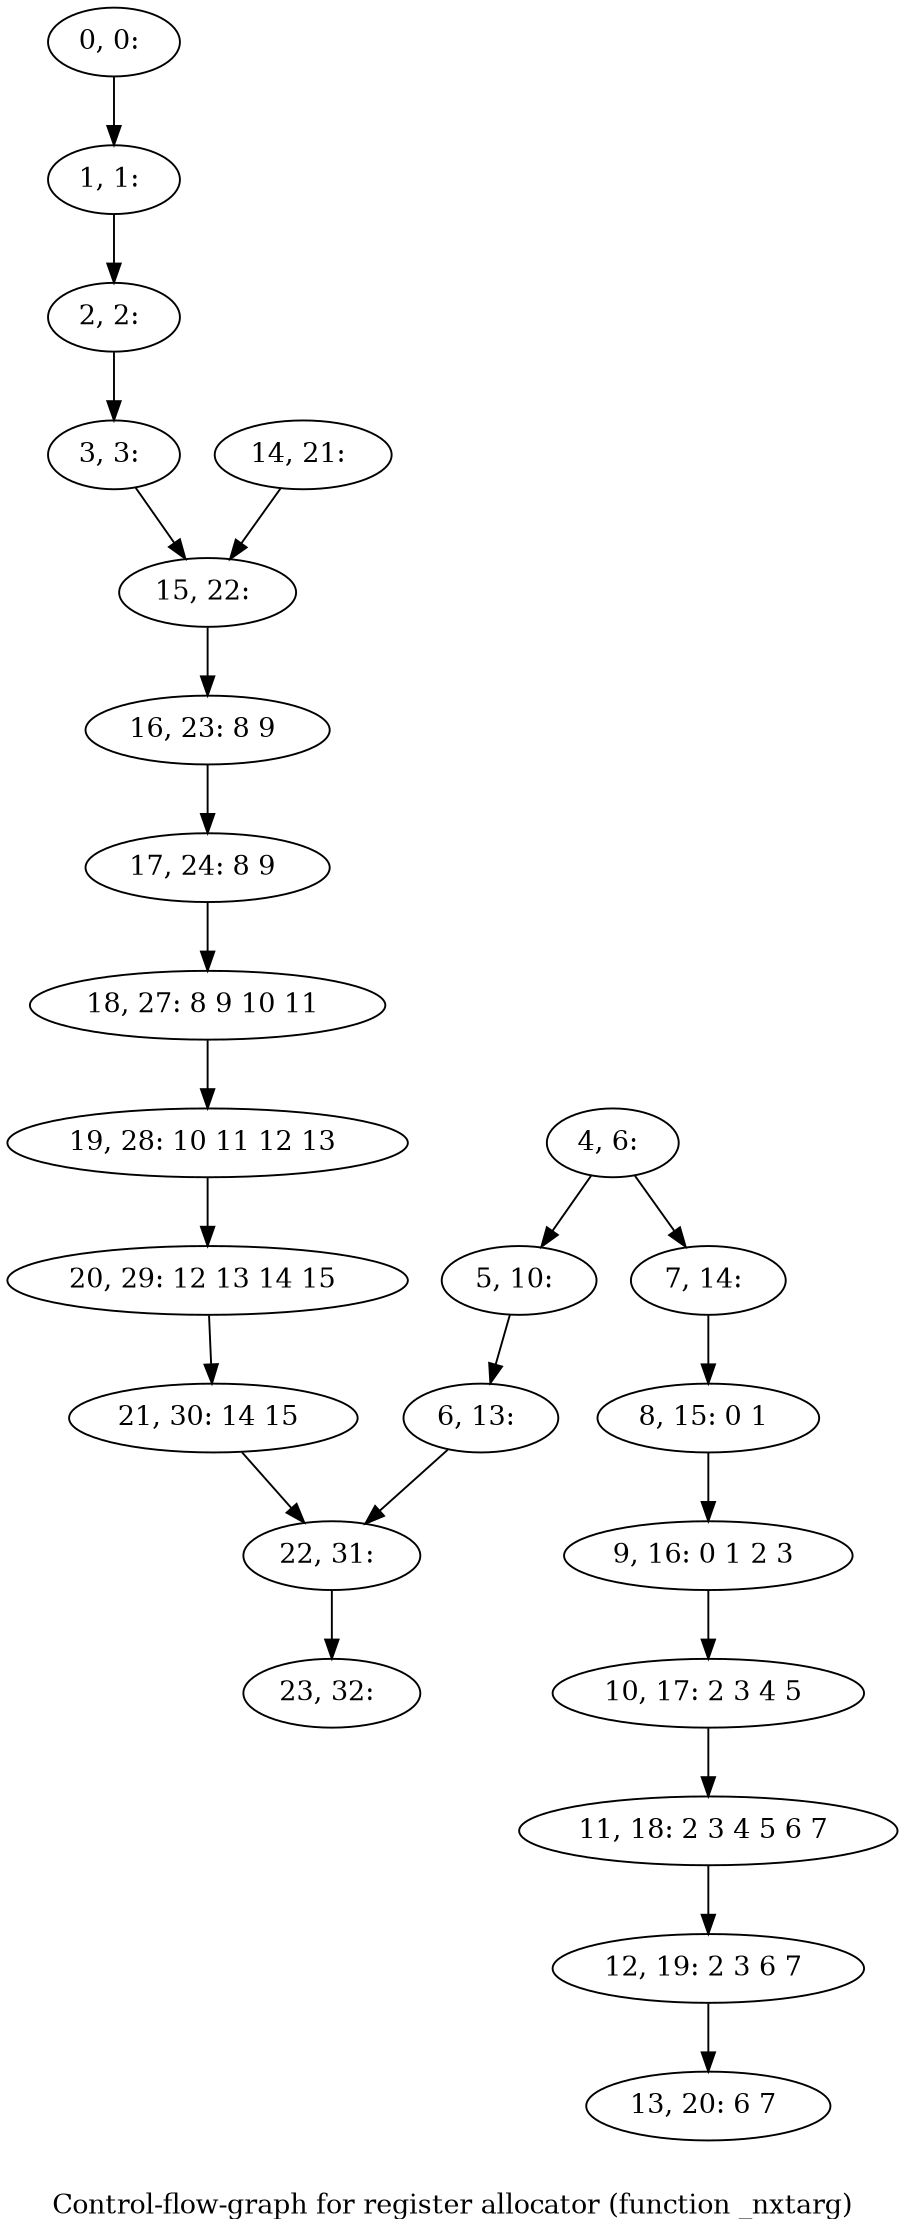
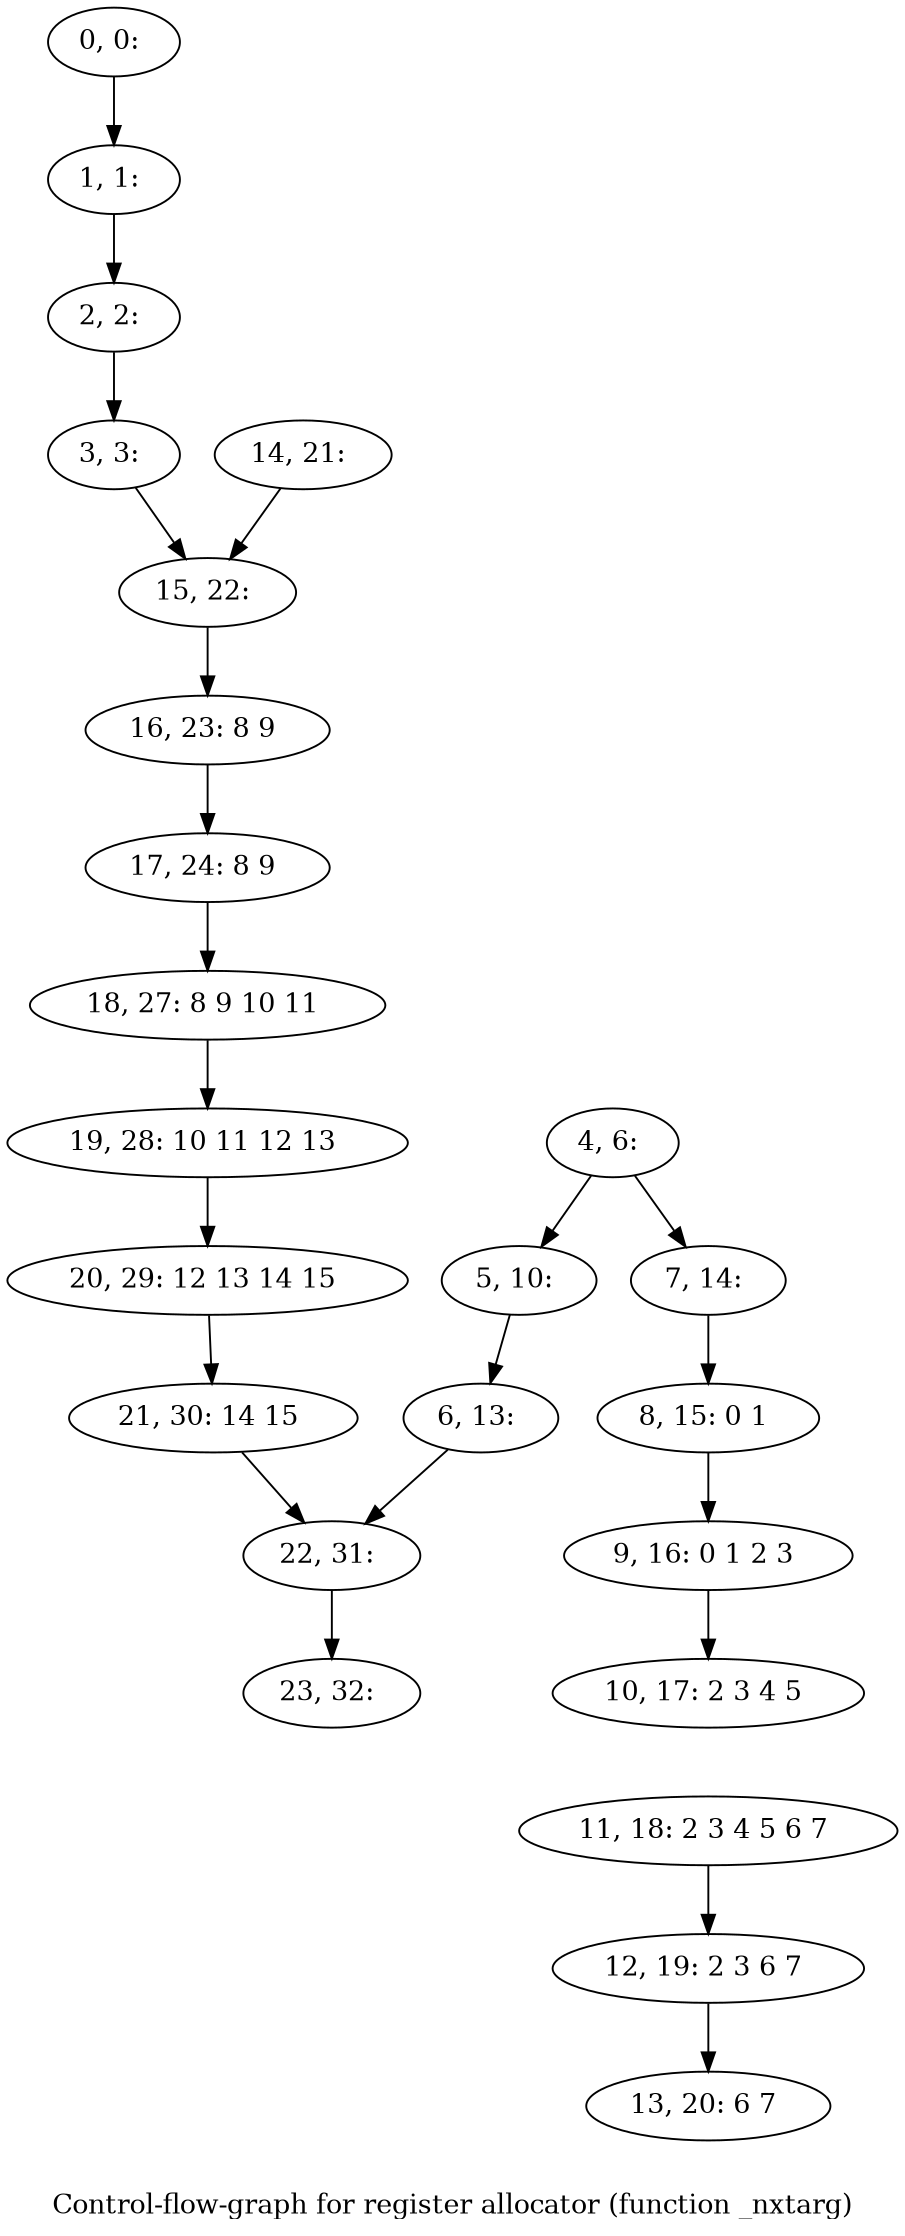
(708, 1753) -> none
